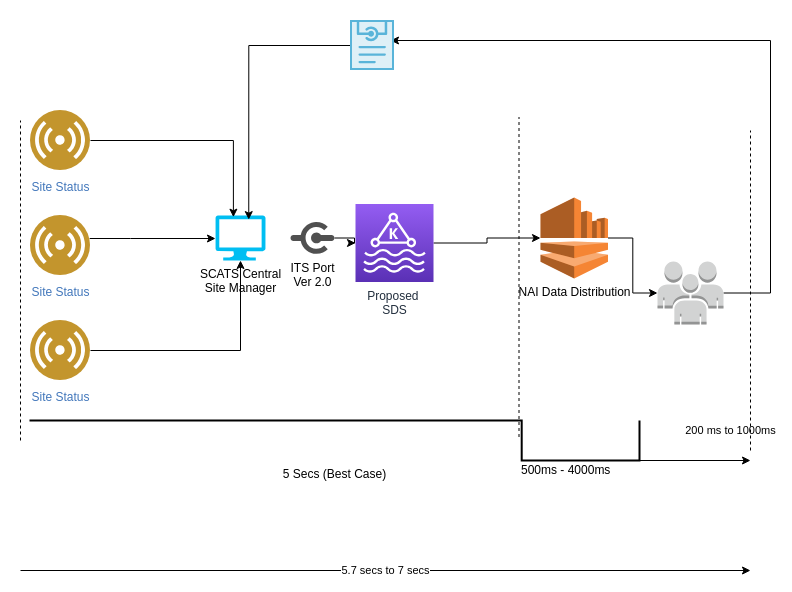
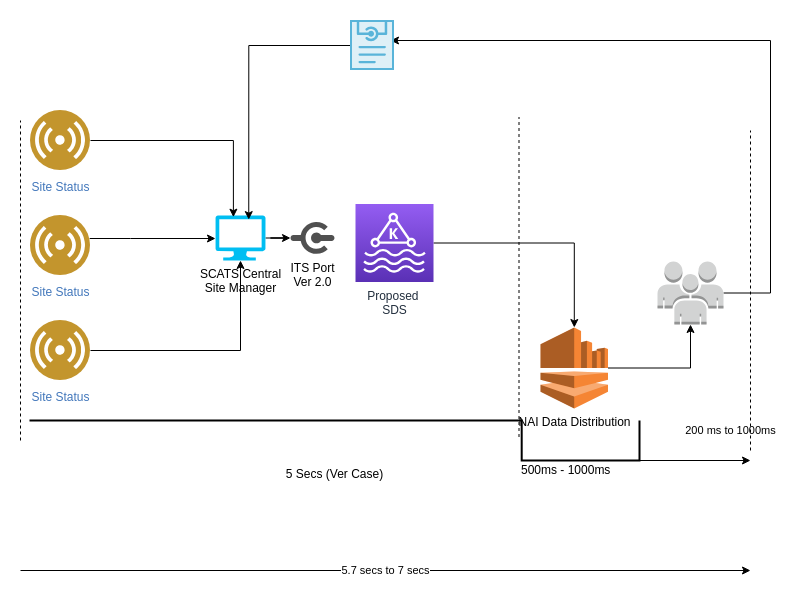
none -> (282, 238)
(350, 238) -> none
(574, 238) -> (574, 368)
(565, 471) -> (565, 471)
(335, 475) -> (335, 475)
